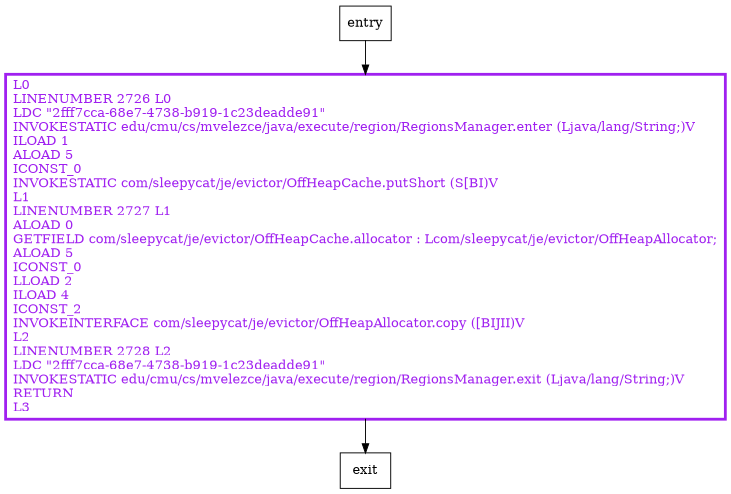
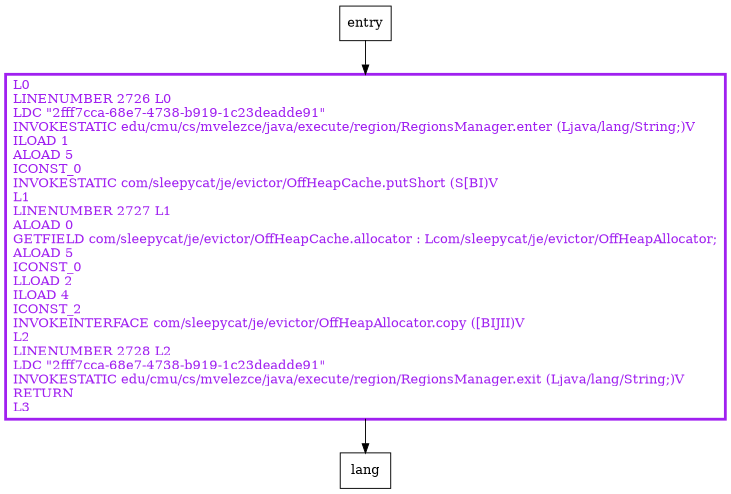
(365, 471) -> (365, 471)
